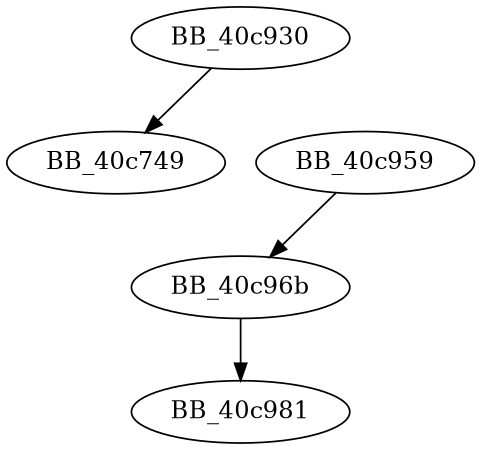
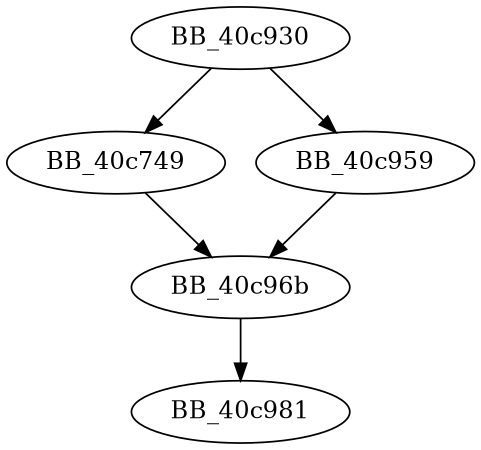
none -> (297, 94)
none -> (172, 219)
